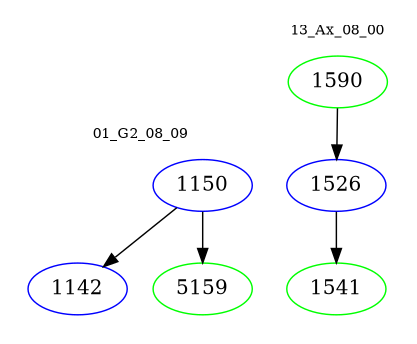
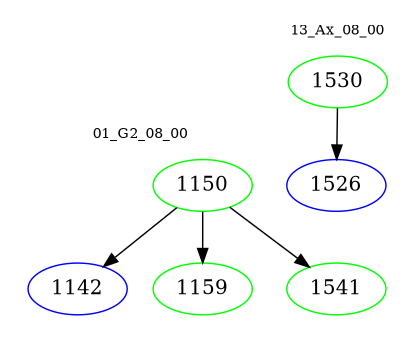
(338, 82) -> (338, 82)
(141, 134) -> (141, 134)
(203, 185) -> (203, 185)
(336, 230) -> (255, 226)
(203, 289) -> (203, 289)
